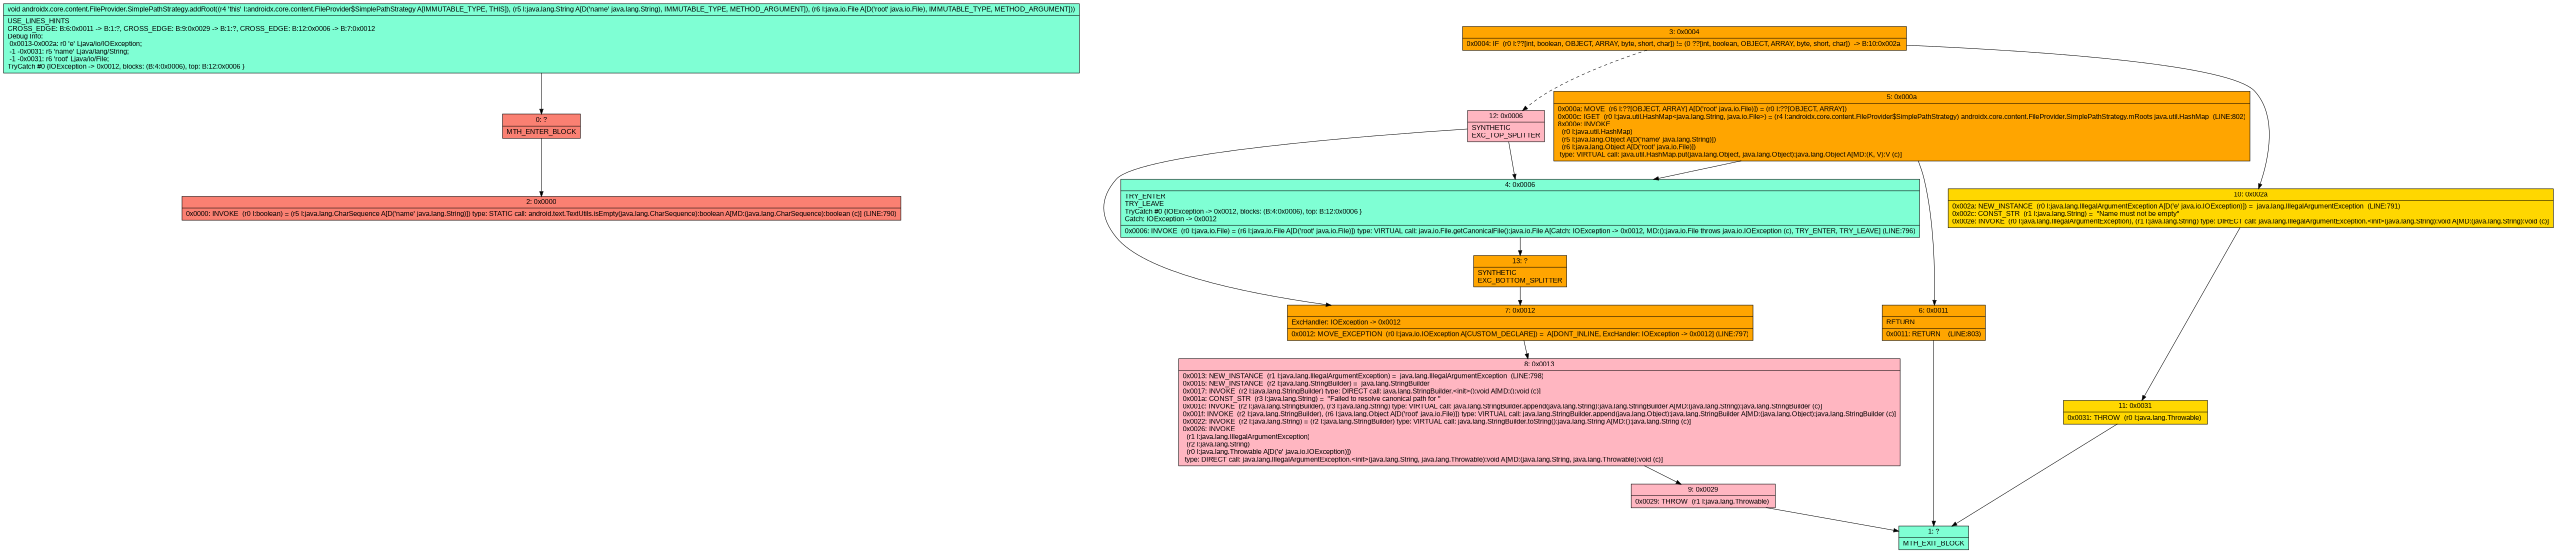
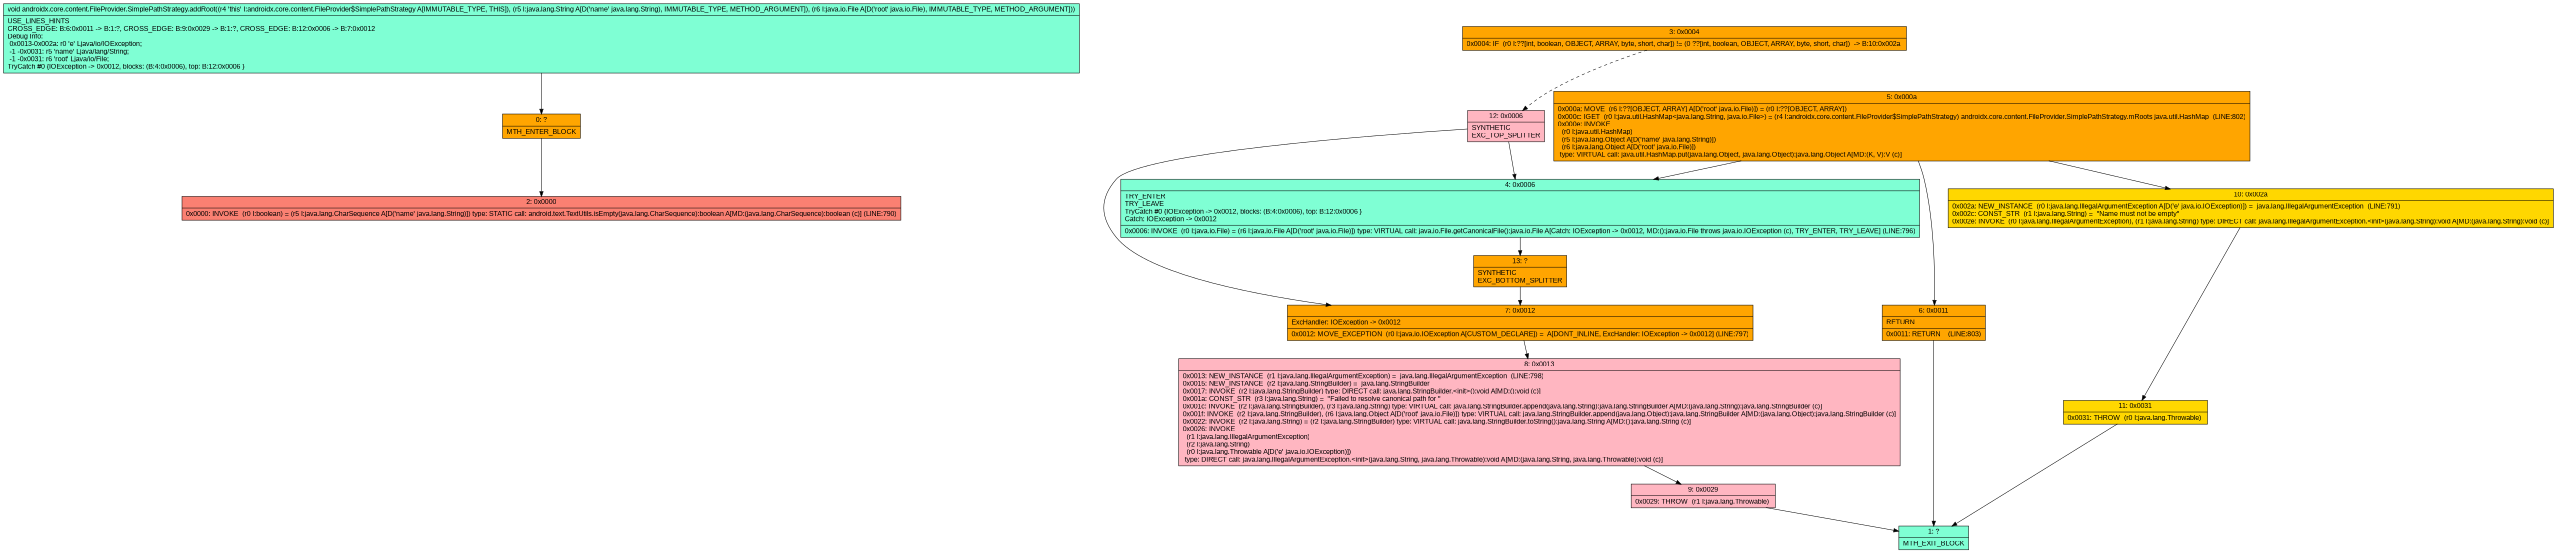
(2131, 61) -> (2107, 174)
(1586, 124) -> (1586, 124)
(541, 126) -> (541, 126)
